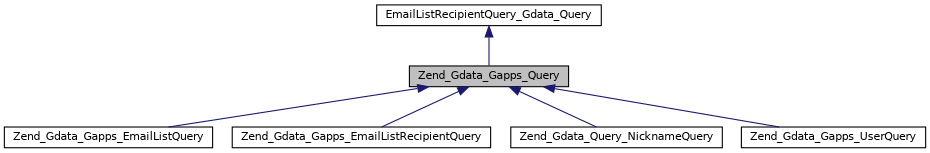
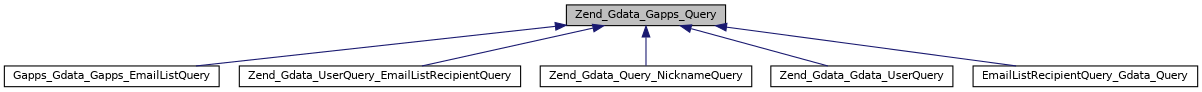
(489, 51) -> (871, 47)
(108, 137) -> (112, 76)
(361, 137) -> (380, 76)
(834, 137) -> (862, 76)
